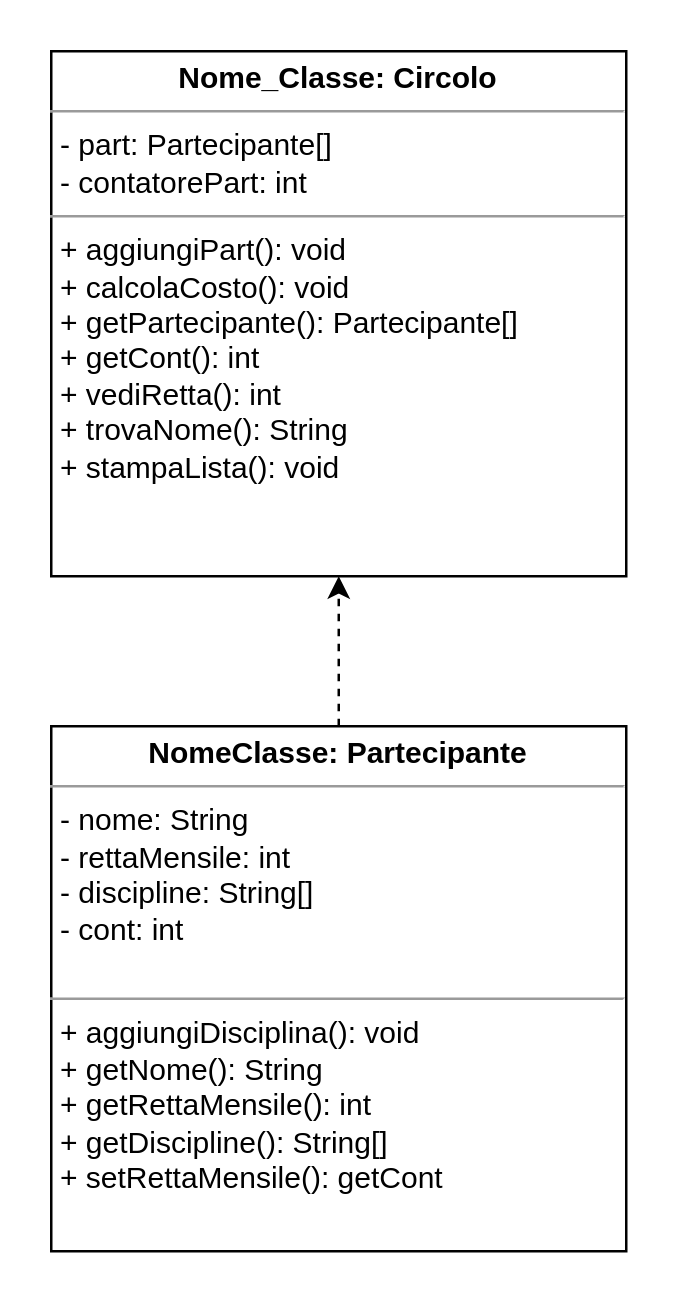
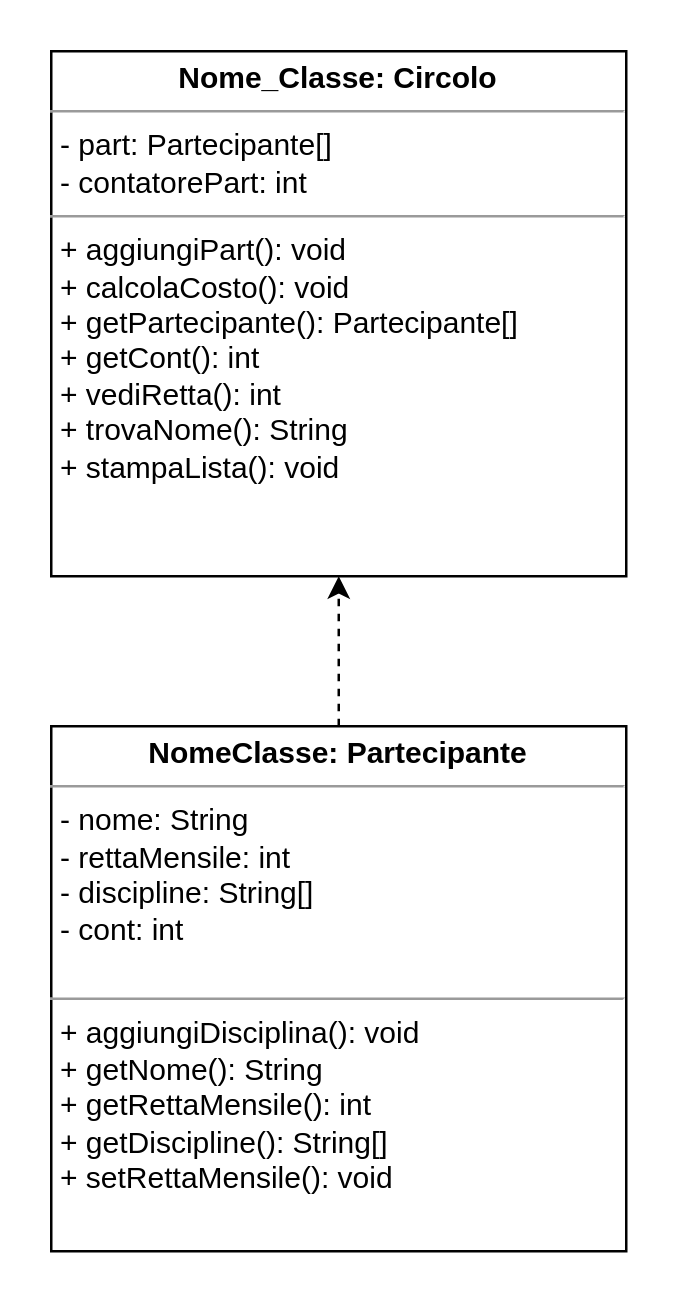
(267, 906) -> (247, 906)
